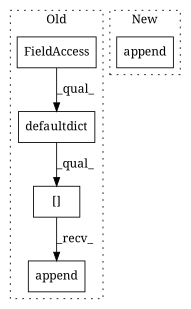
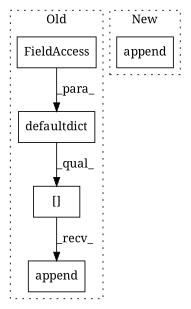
(76, 90) -> (76, 90)
